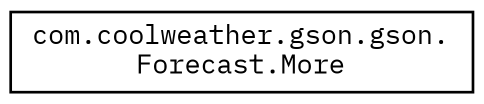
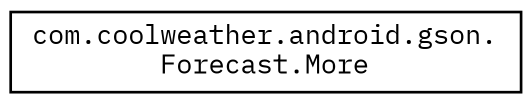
(242, 52) -> (266, 52)
